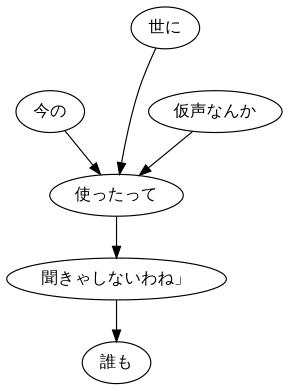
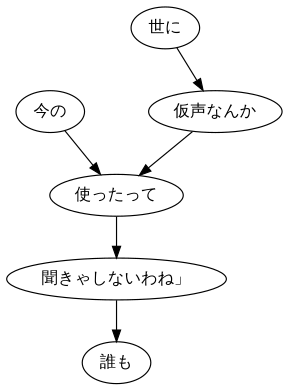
(135, 104) -> (187, 64)
